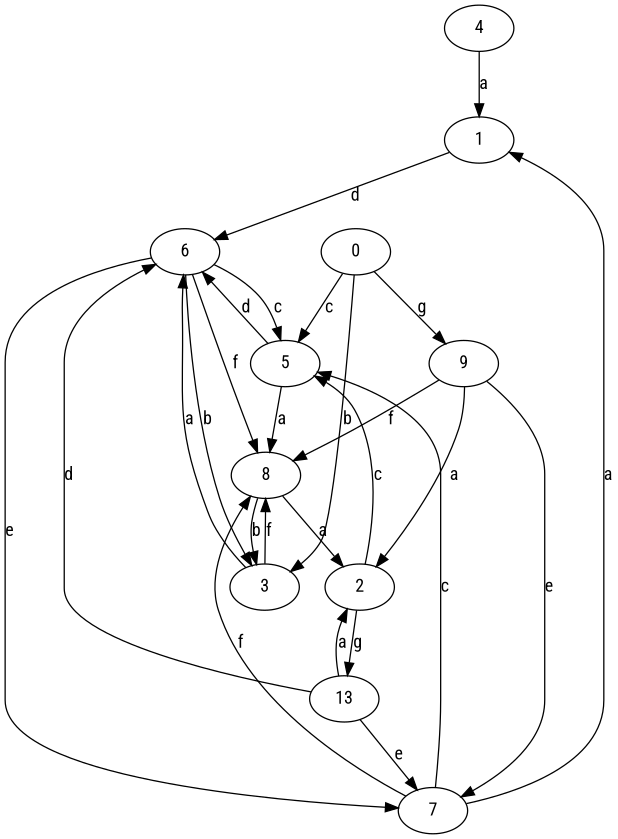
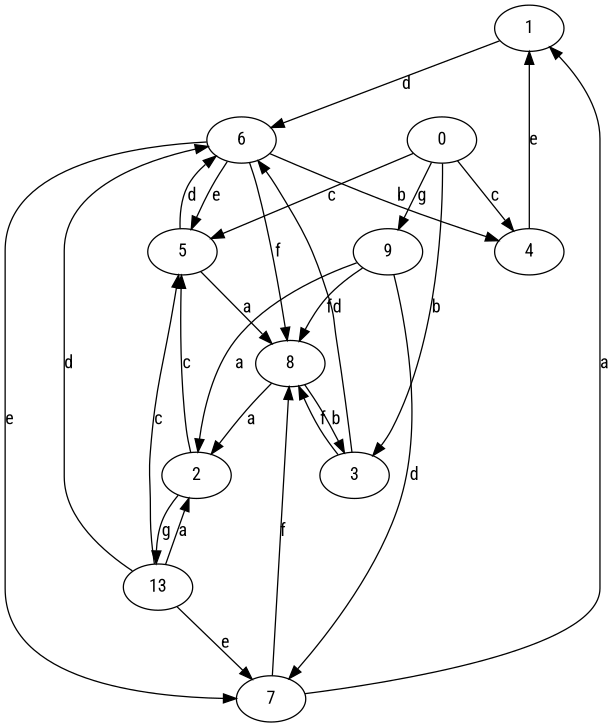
(484, 84) -> (534, 140)
none -> (481, 191)
(278, 308) -> (216, 196)
(201, 418) -> (377, 198)
(189, 419) -> (337, 308)
(441, 552) -> (153, 425)
(549, 587) -> (414, 475)
